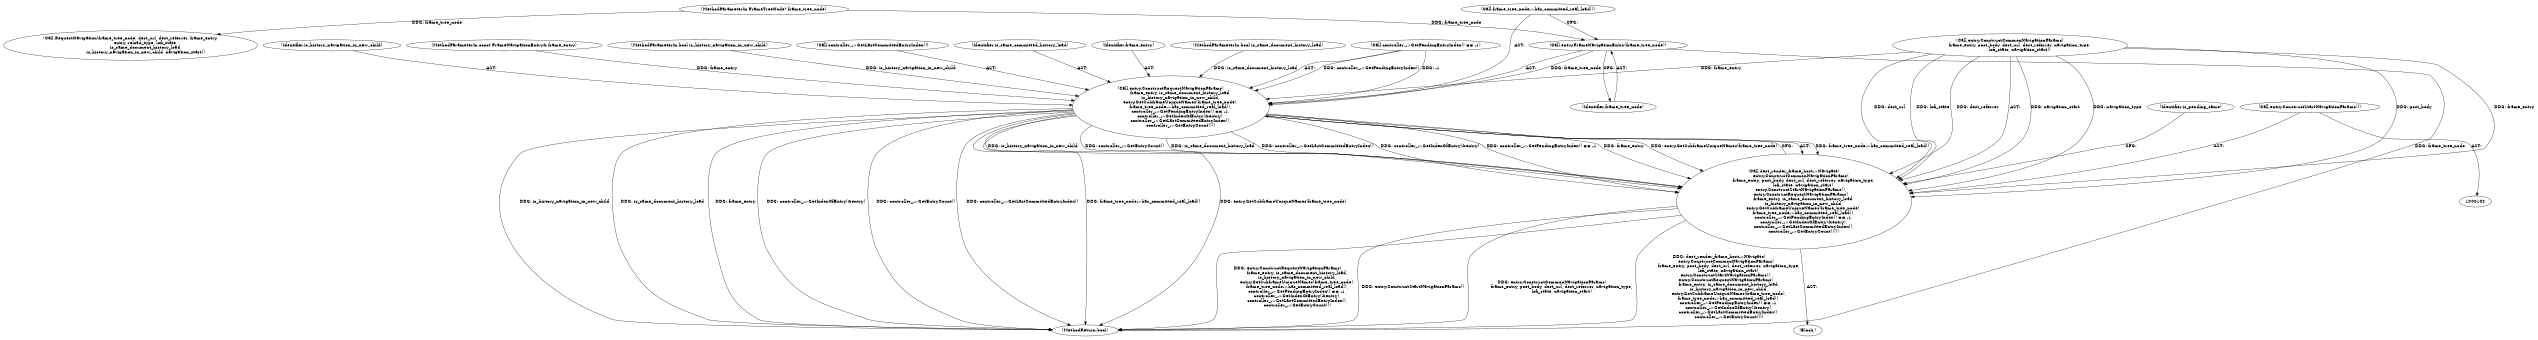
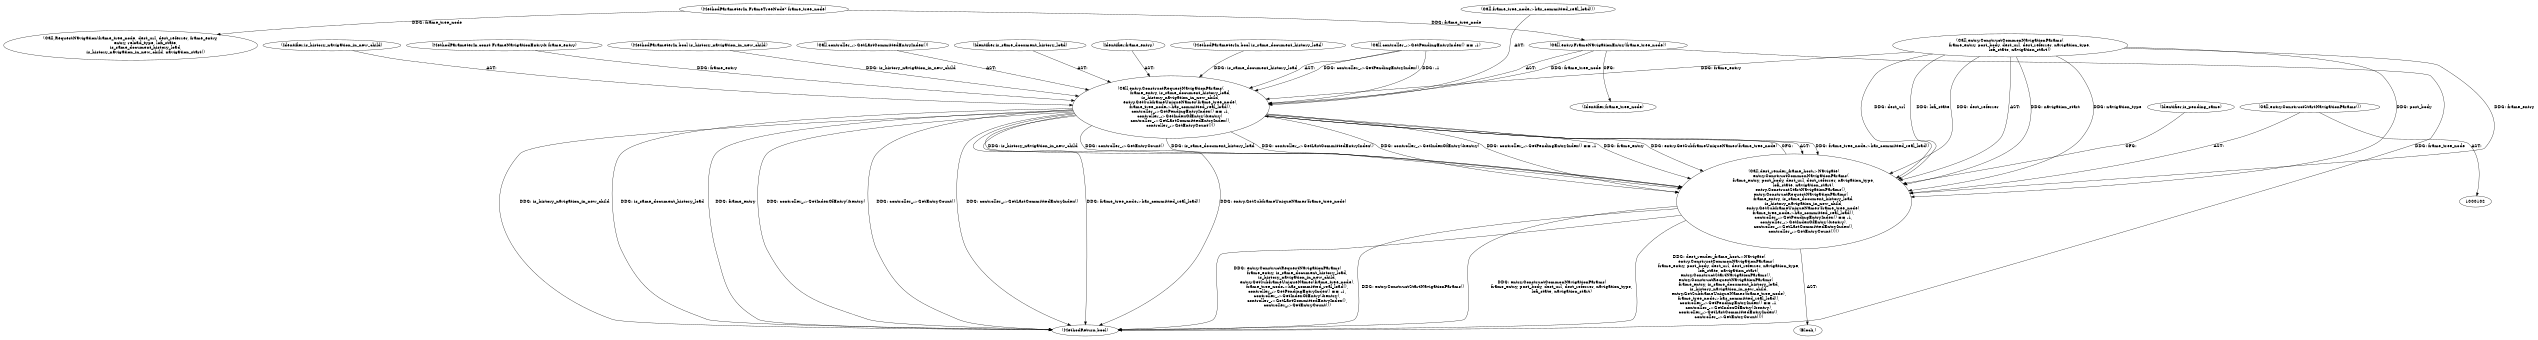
(1572, 27) -> none
(1020, 45) -> (1020, 45)
(1617, 77) -> none
